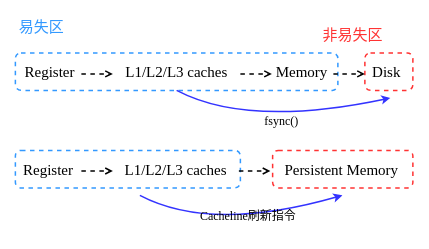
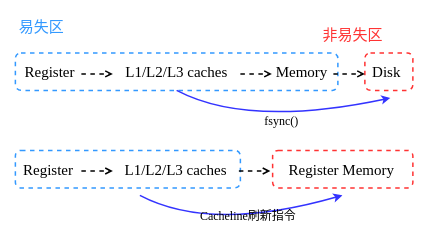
(342, 169) -> (342, 169)
